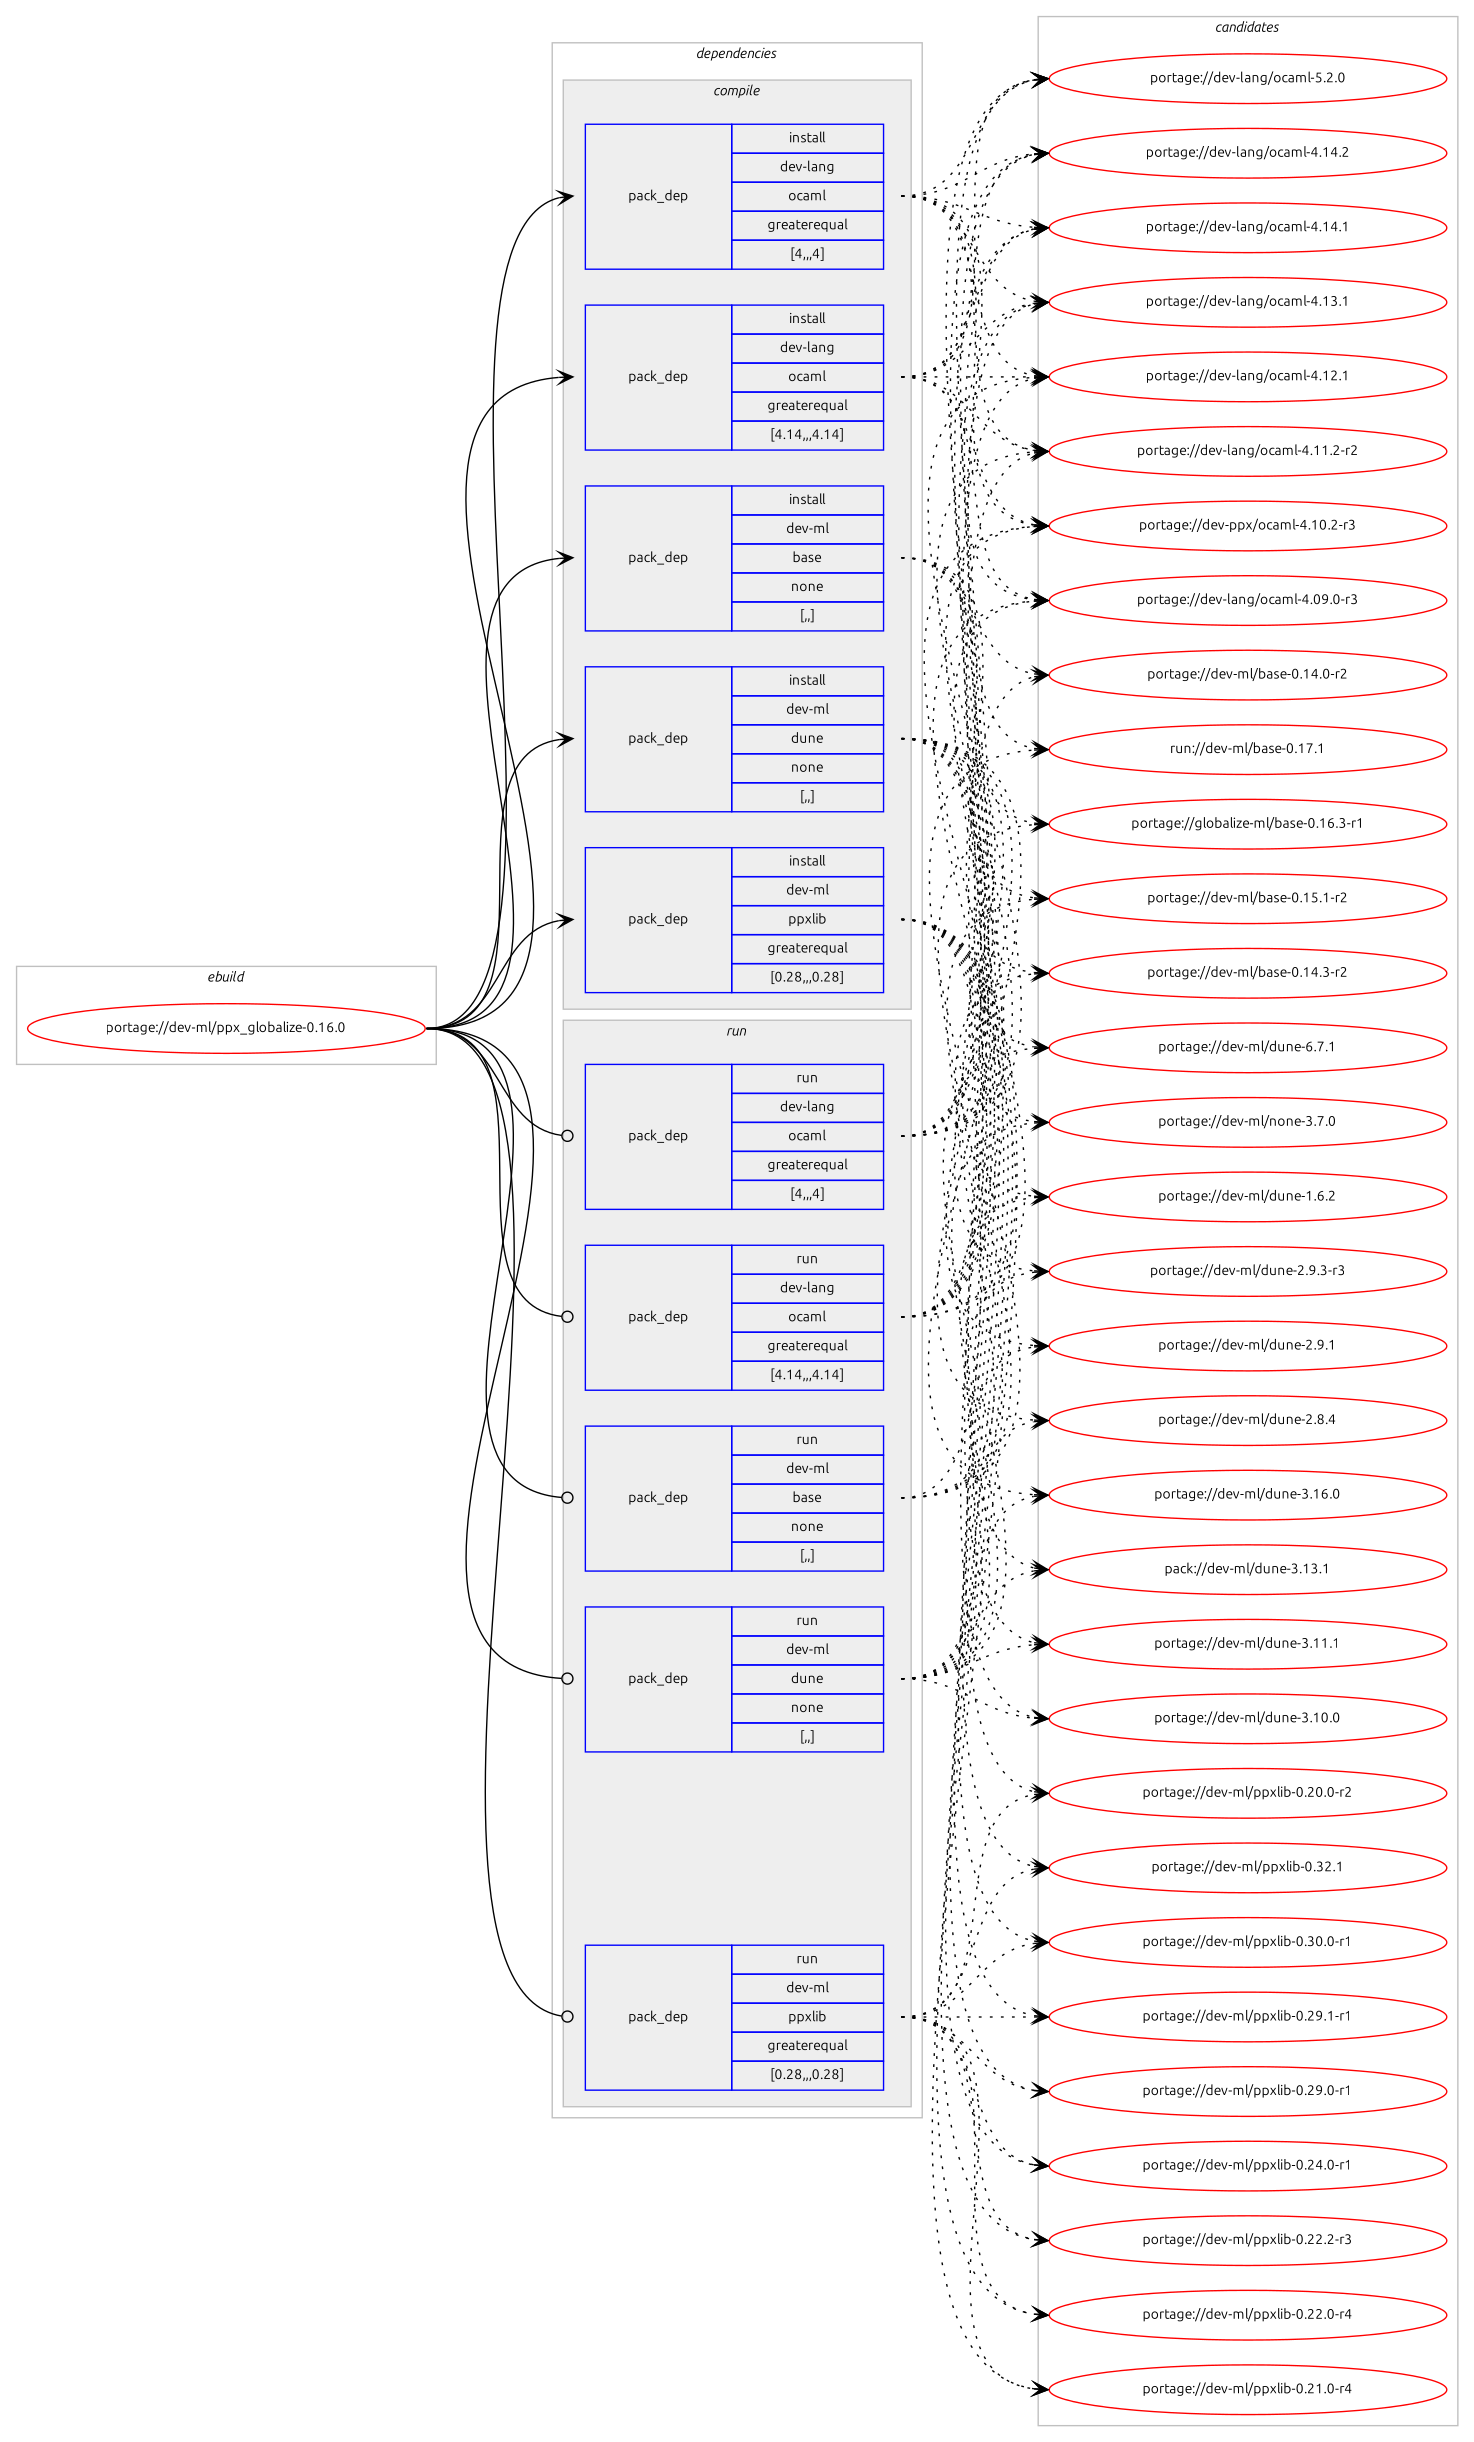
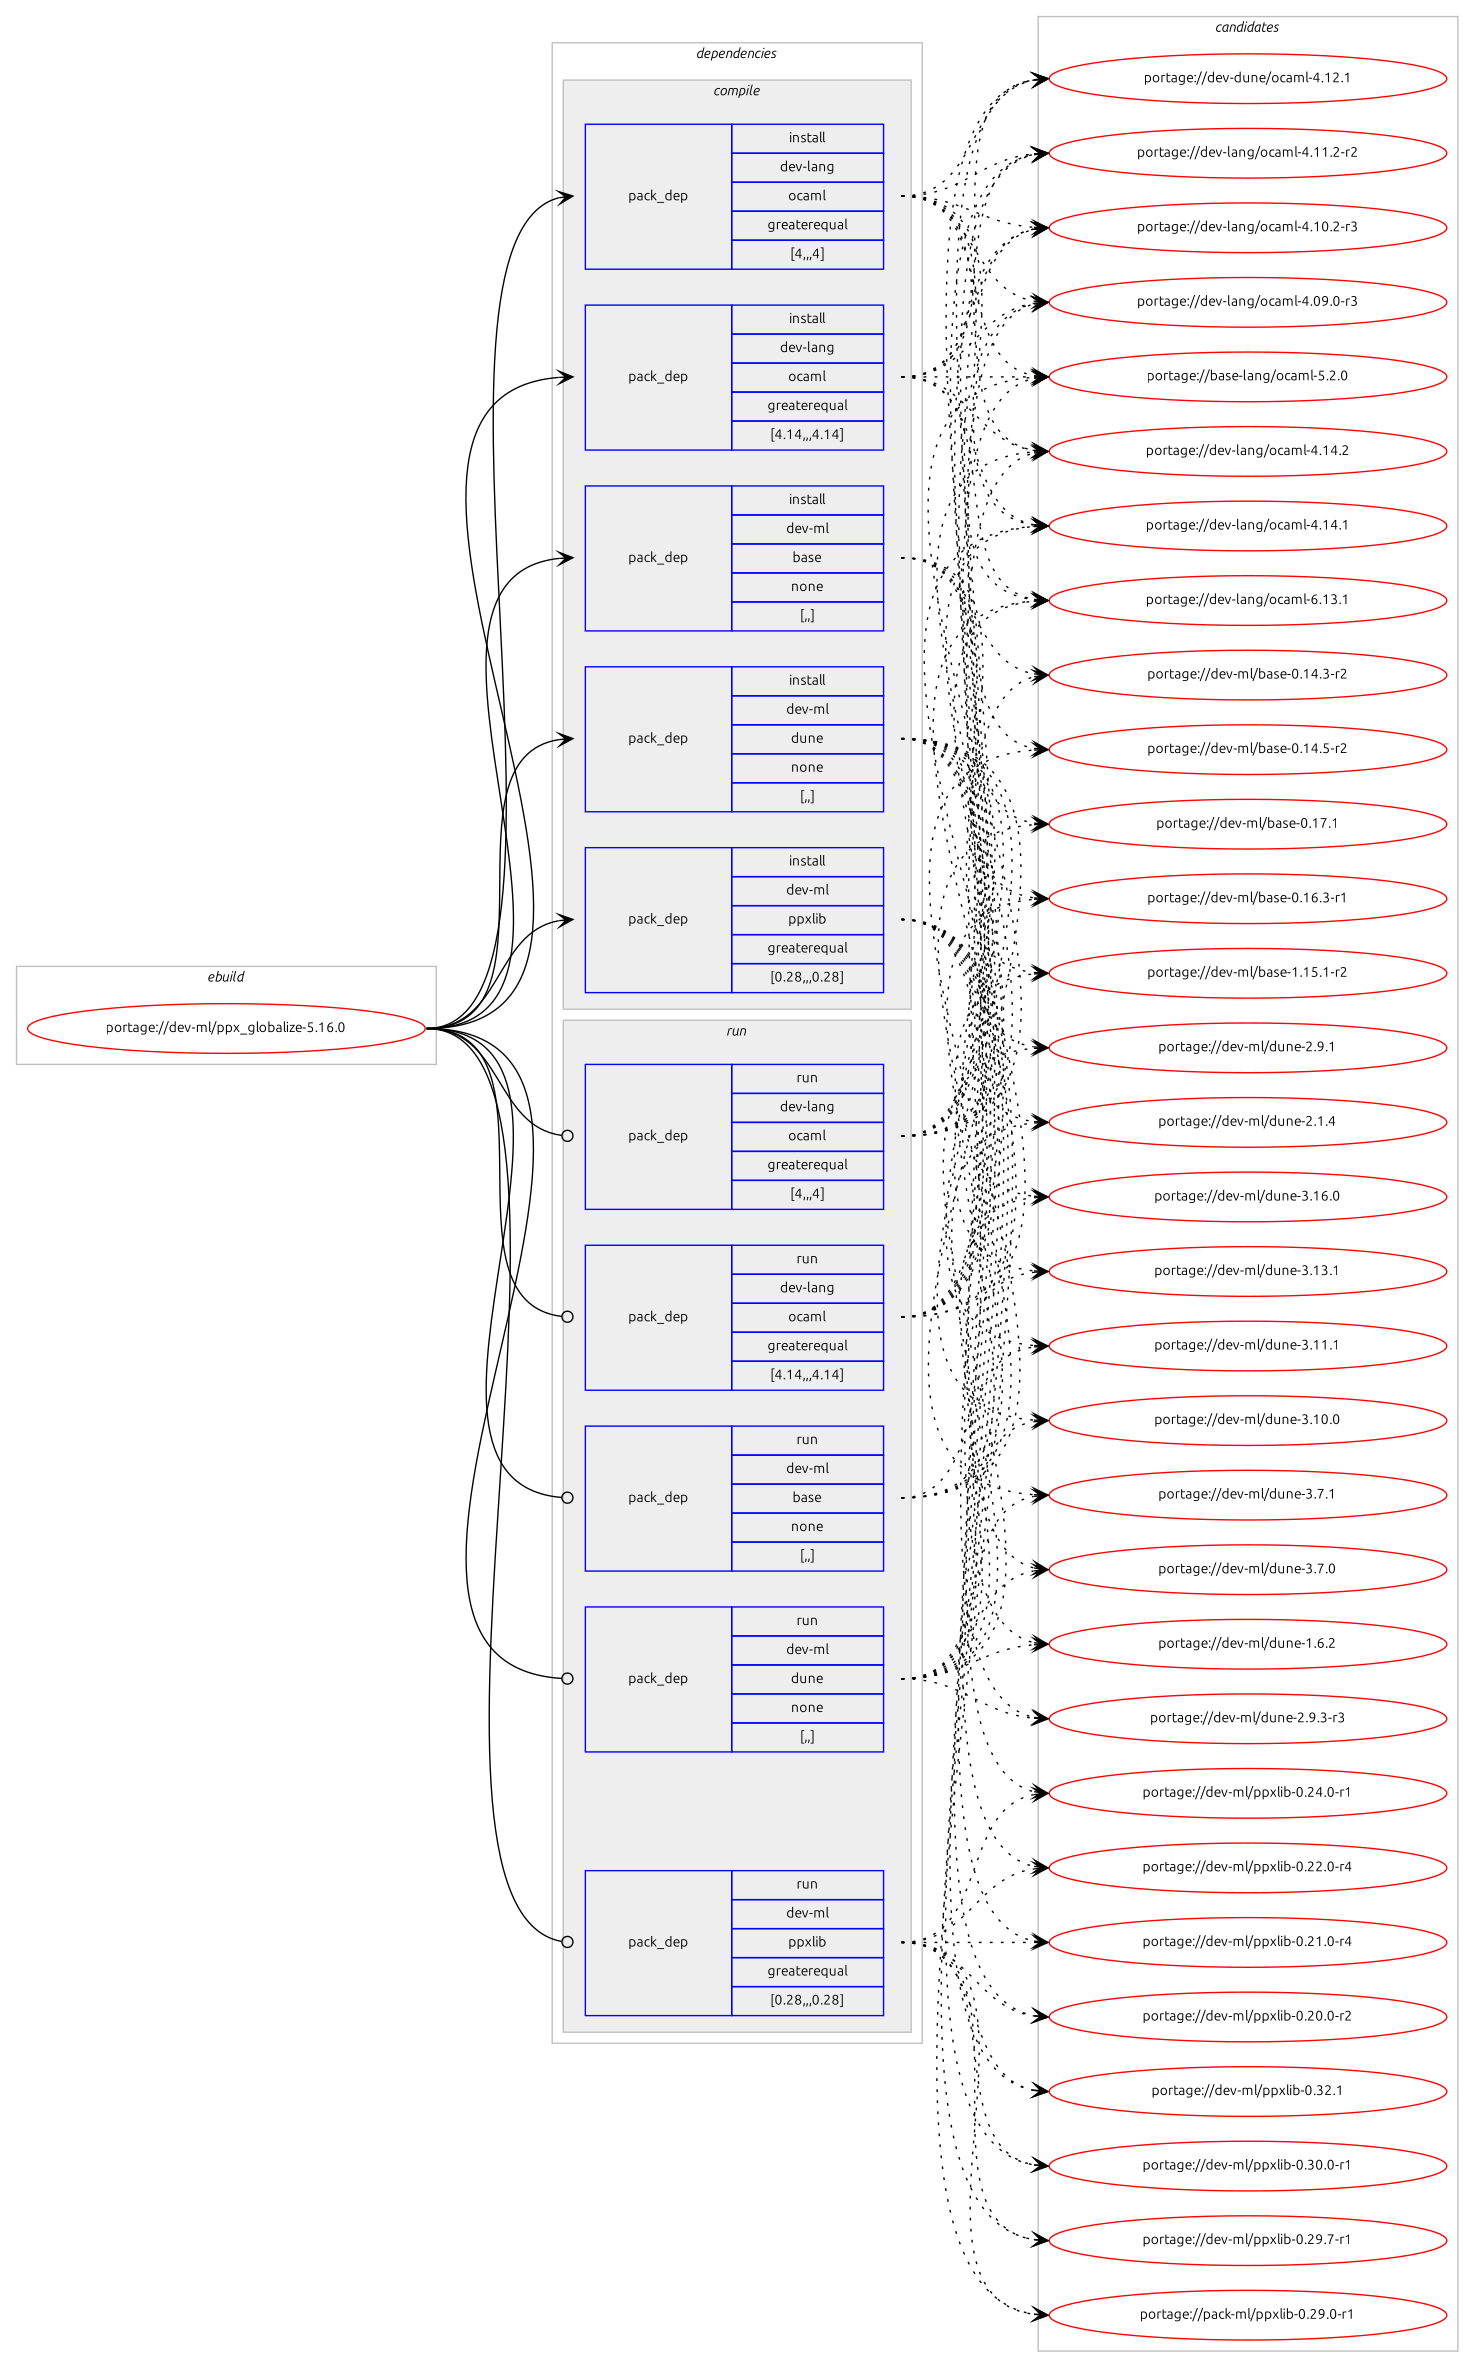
(1248, 79) -> (1248, 377)
(1248, 302) -> (1248, 601)
(1248, 377) -> (1248, 79)
(1248, 526) -> (1248, 228)
(1248, 675) -> (1248, 750)
(1248, 750) -> (1248, 824)
(1248, 824) -> (1248, 899)
(1248, 899) -> (1248, 973)
(226, 1029) -> (226, 1029)
(1248, 1048) -> (1248, 1495)
(1248, 1122) -> (1248, 1570)
(1248, 1421) -> (1248, 1122)
(1248, 1570) -> (1248, 1271)
(1248, 2017) -> (1248, 2241)
(1248, 2092) -> (1248, 2315)
(1248, 2241) -> none
